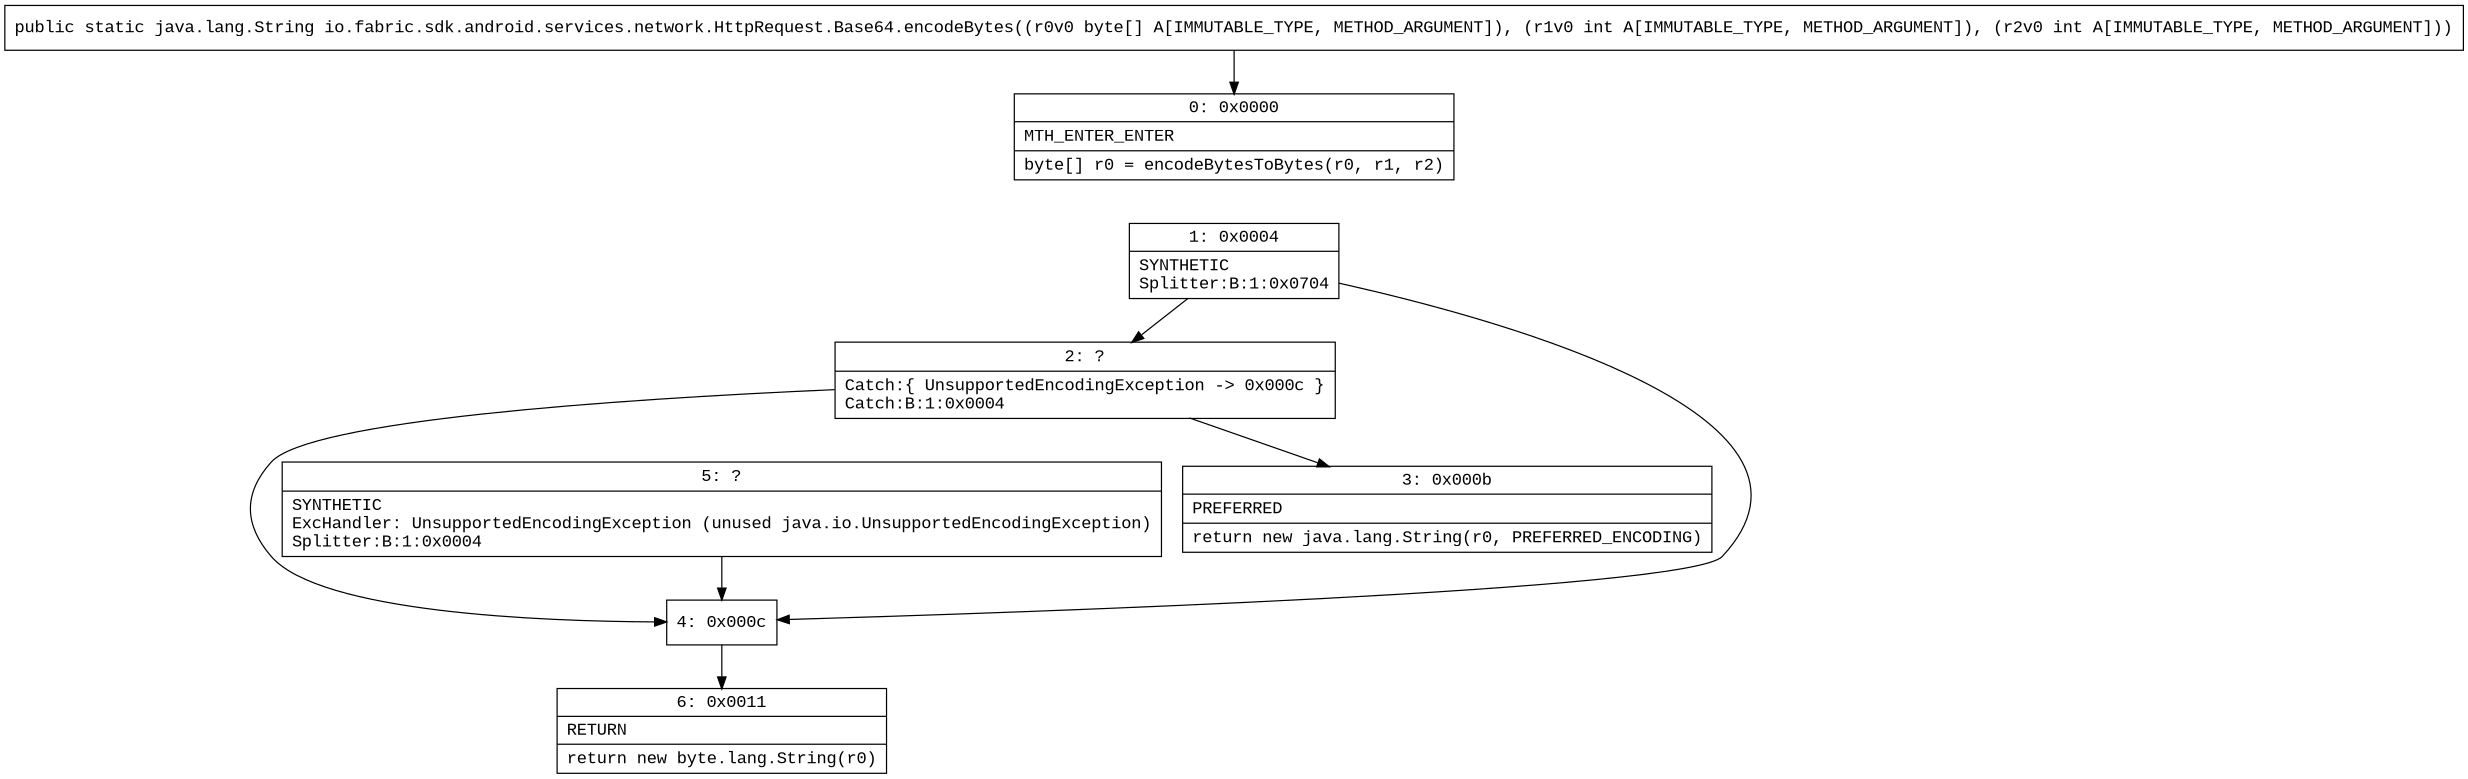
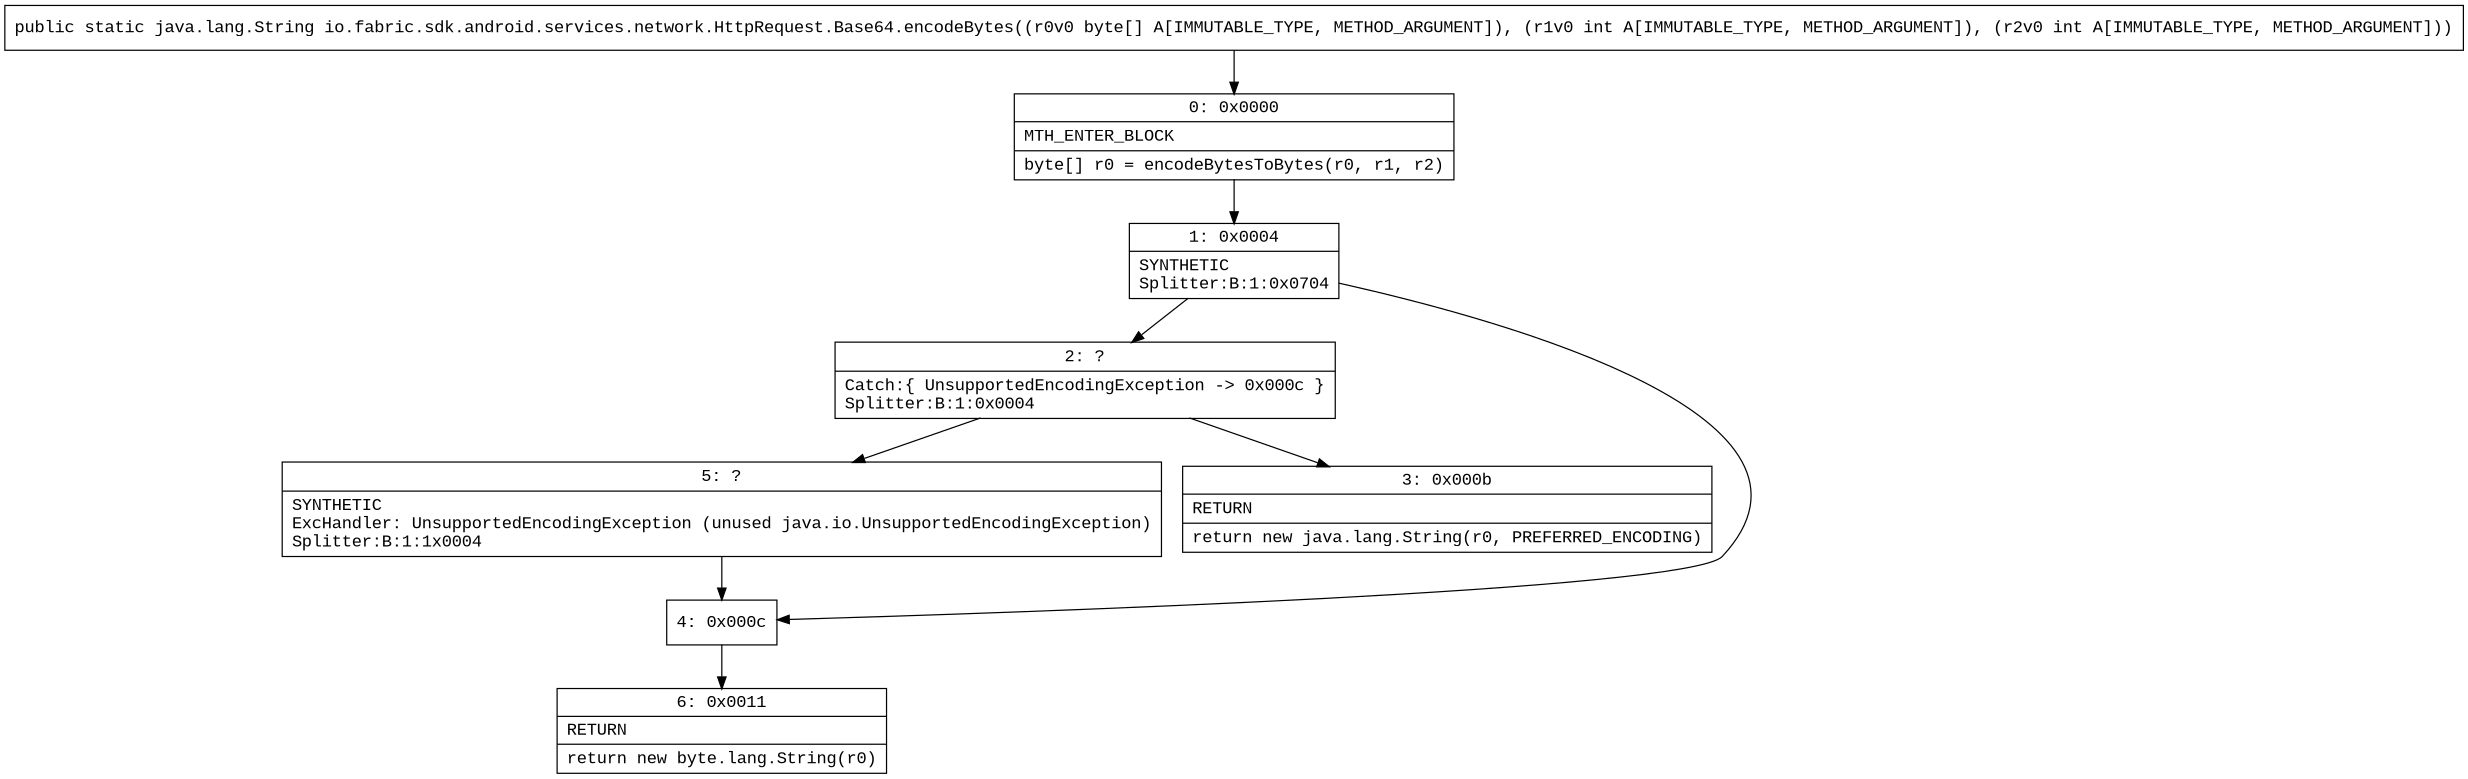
(1099, 136) -> (1099, 136)
none -> (1234, 195)
(925, 403) -> (940, 403)
(303, 446) -> (922, 438)
(1238, 508) -> (1223, 508)
(387, 541) -> (387, 541)
